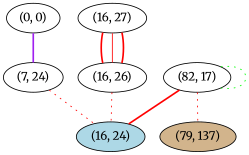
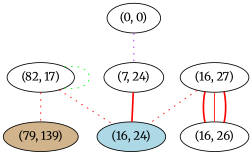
(33, 48) -> (134, 48)
(72, 107) -> (133, 107)
(112, 107) -> (173, 107)
(154, 107) -> (86, 107)
(198, 137) -> (41, 137)
